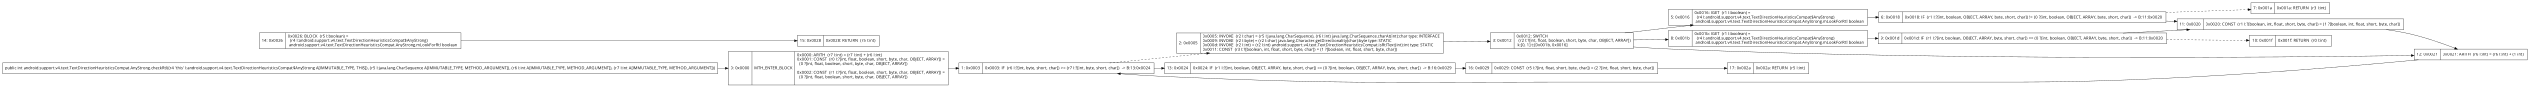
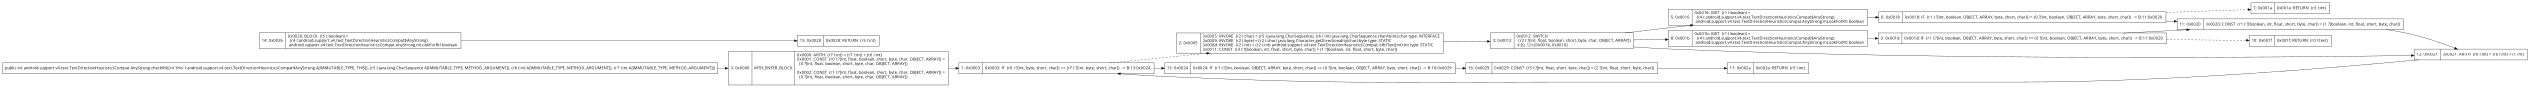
(2303, 41) -> (2303, 41)
